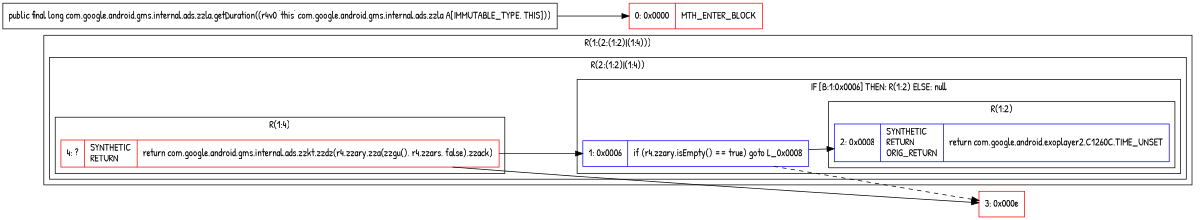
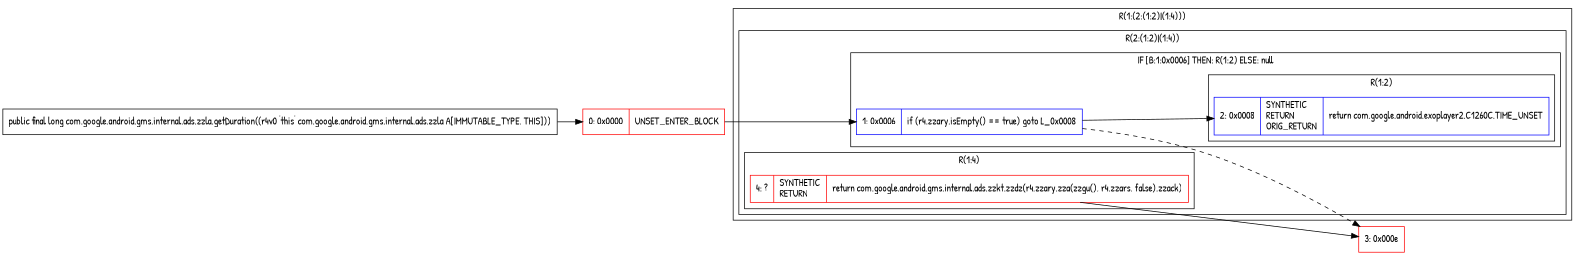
(719, 16) -> (677, 121)
(537, 154) -> (787, 122)
